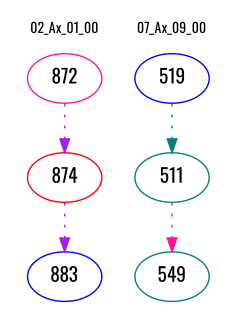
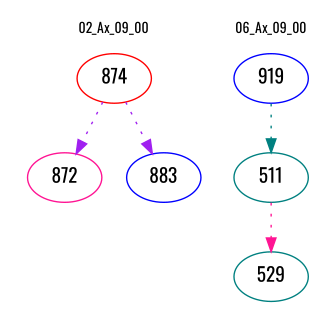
(65, 30) -> (114, 30)
(172, 30) -> (271, 30)
(172, 78) -> (271, 78)
(65, 121) -> (93, 122)
(172, 277) -> (271, 277)
